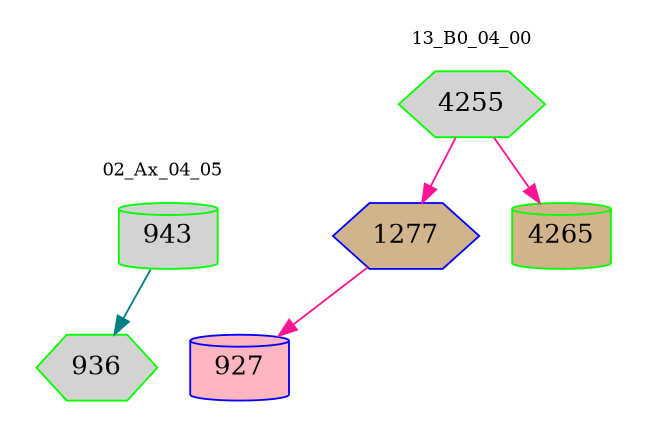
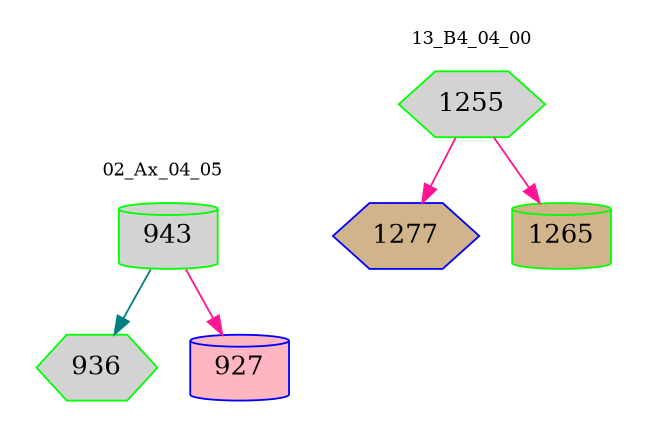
(472, 39) -> (472, 39)
(472, 104) -> (472, 104)
(562, 236) -> (562, 236)
(331, 296) -> (200, 294)
